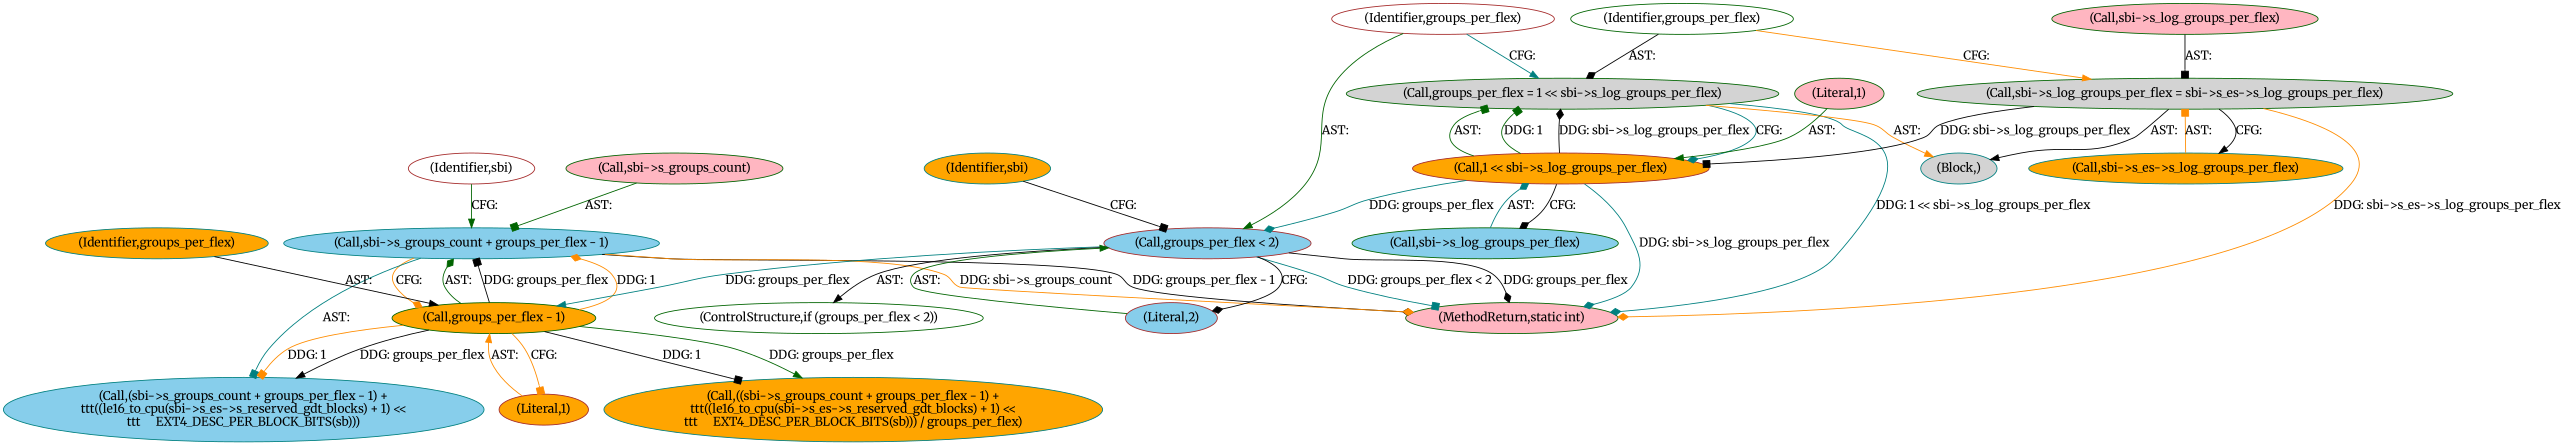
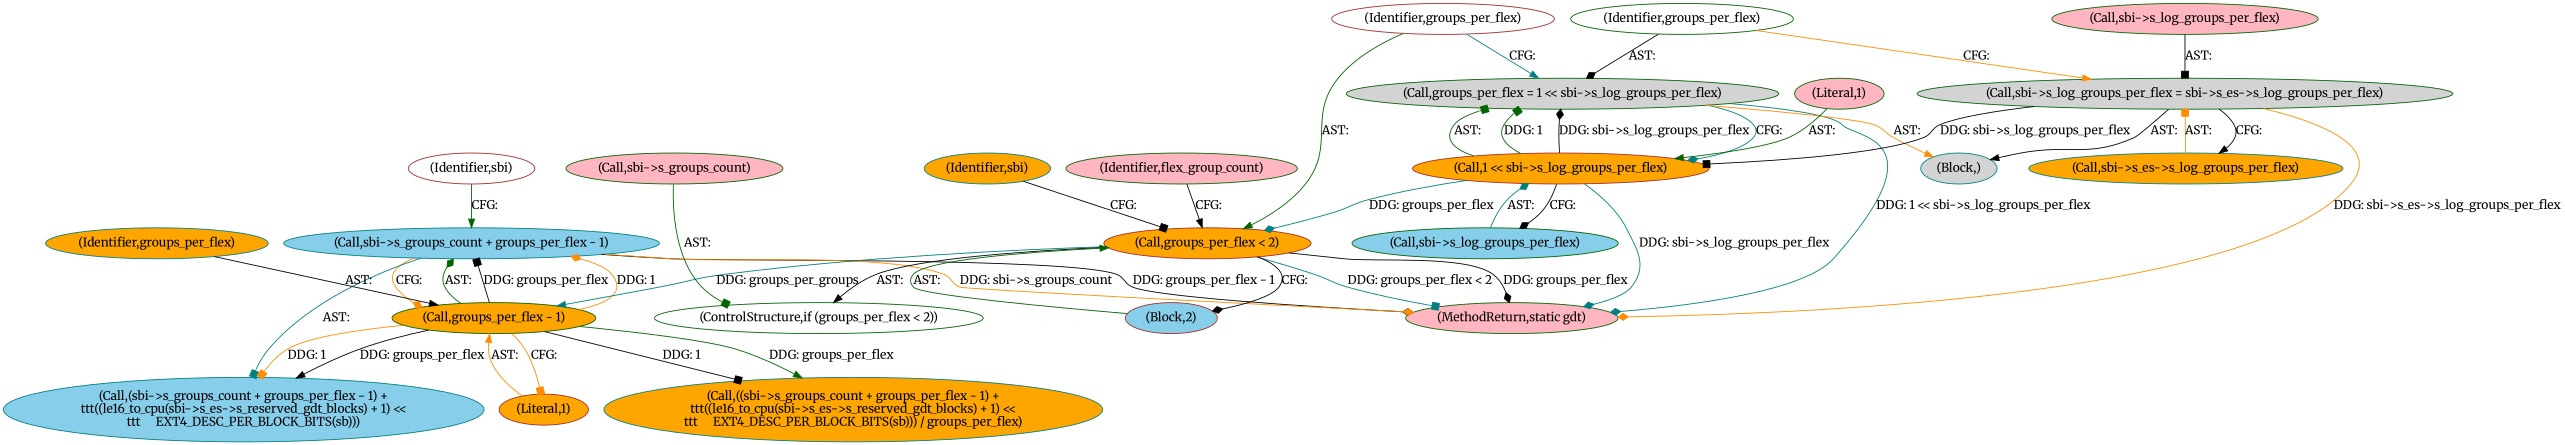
none -> (1182, 169)
(578, 204) -> (681, 250)
(1207, 243) -> (1207, 243)
(788, 281) -> (788, 281)
(1171, 318) -> (1171, 318)
(1512, 318) -> (1512, 318)
